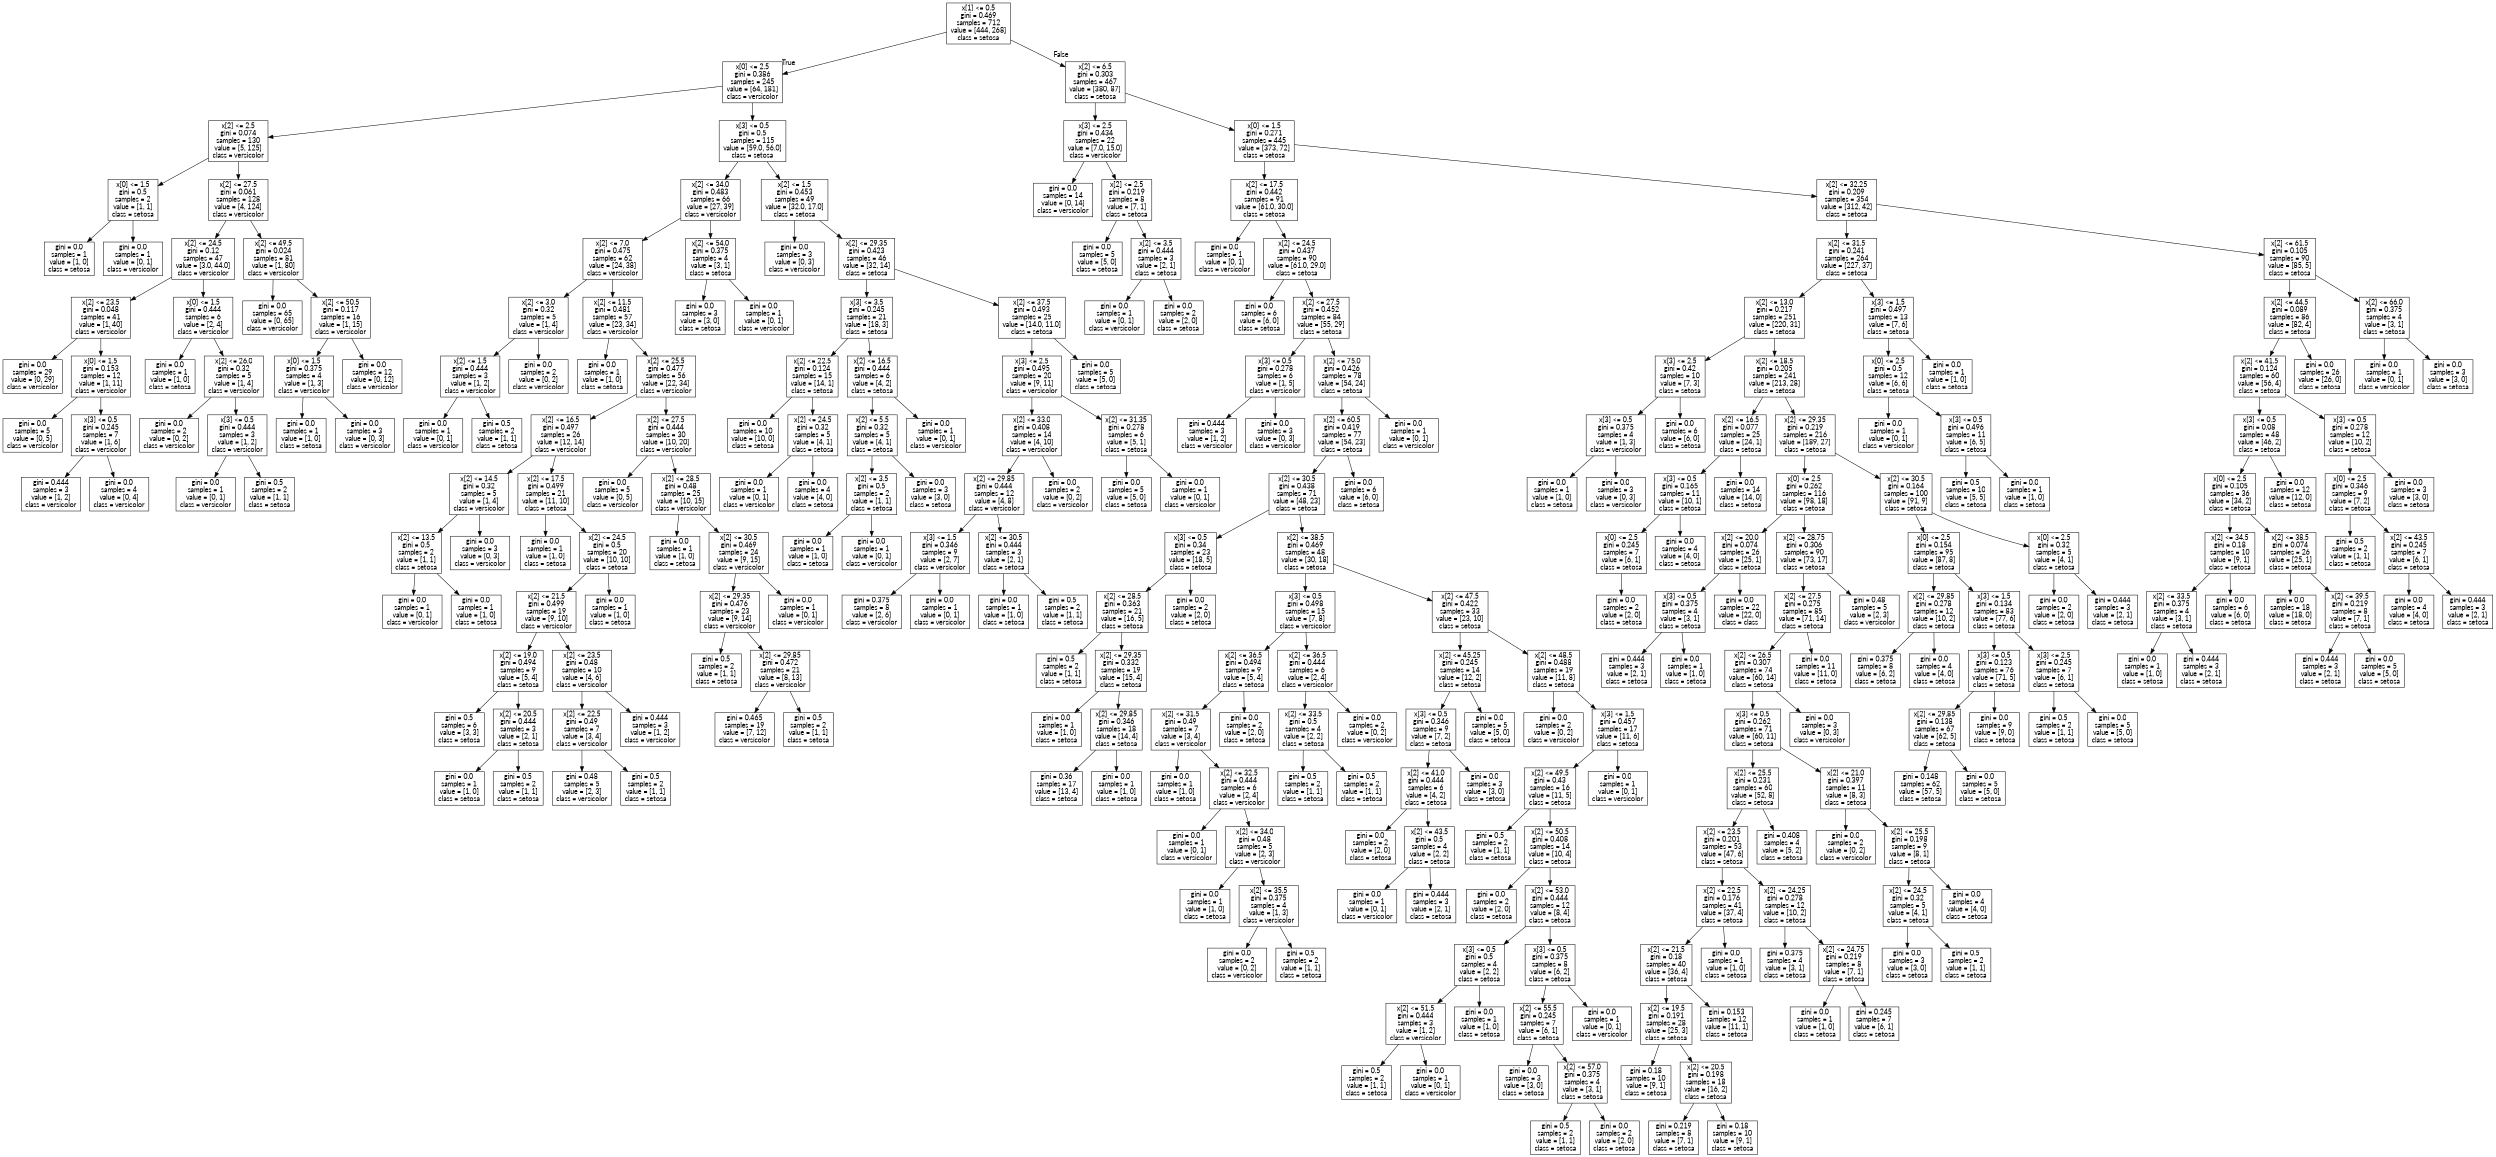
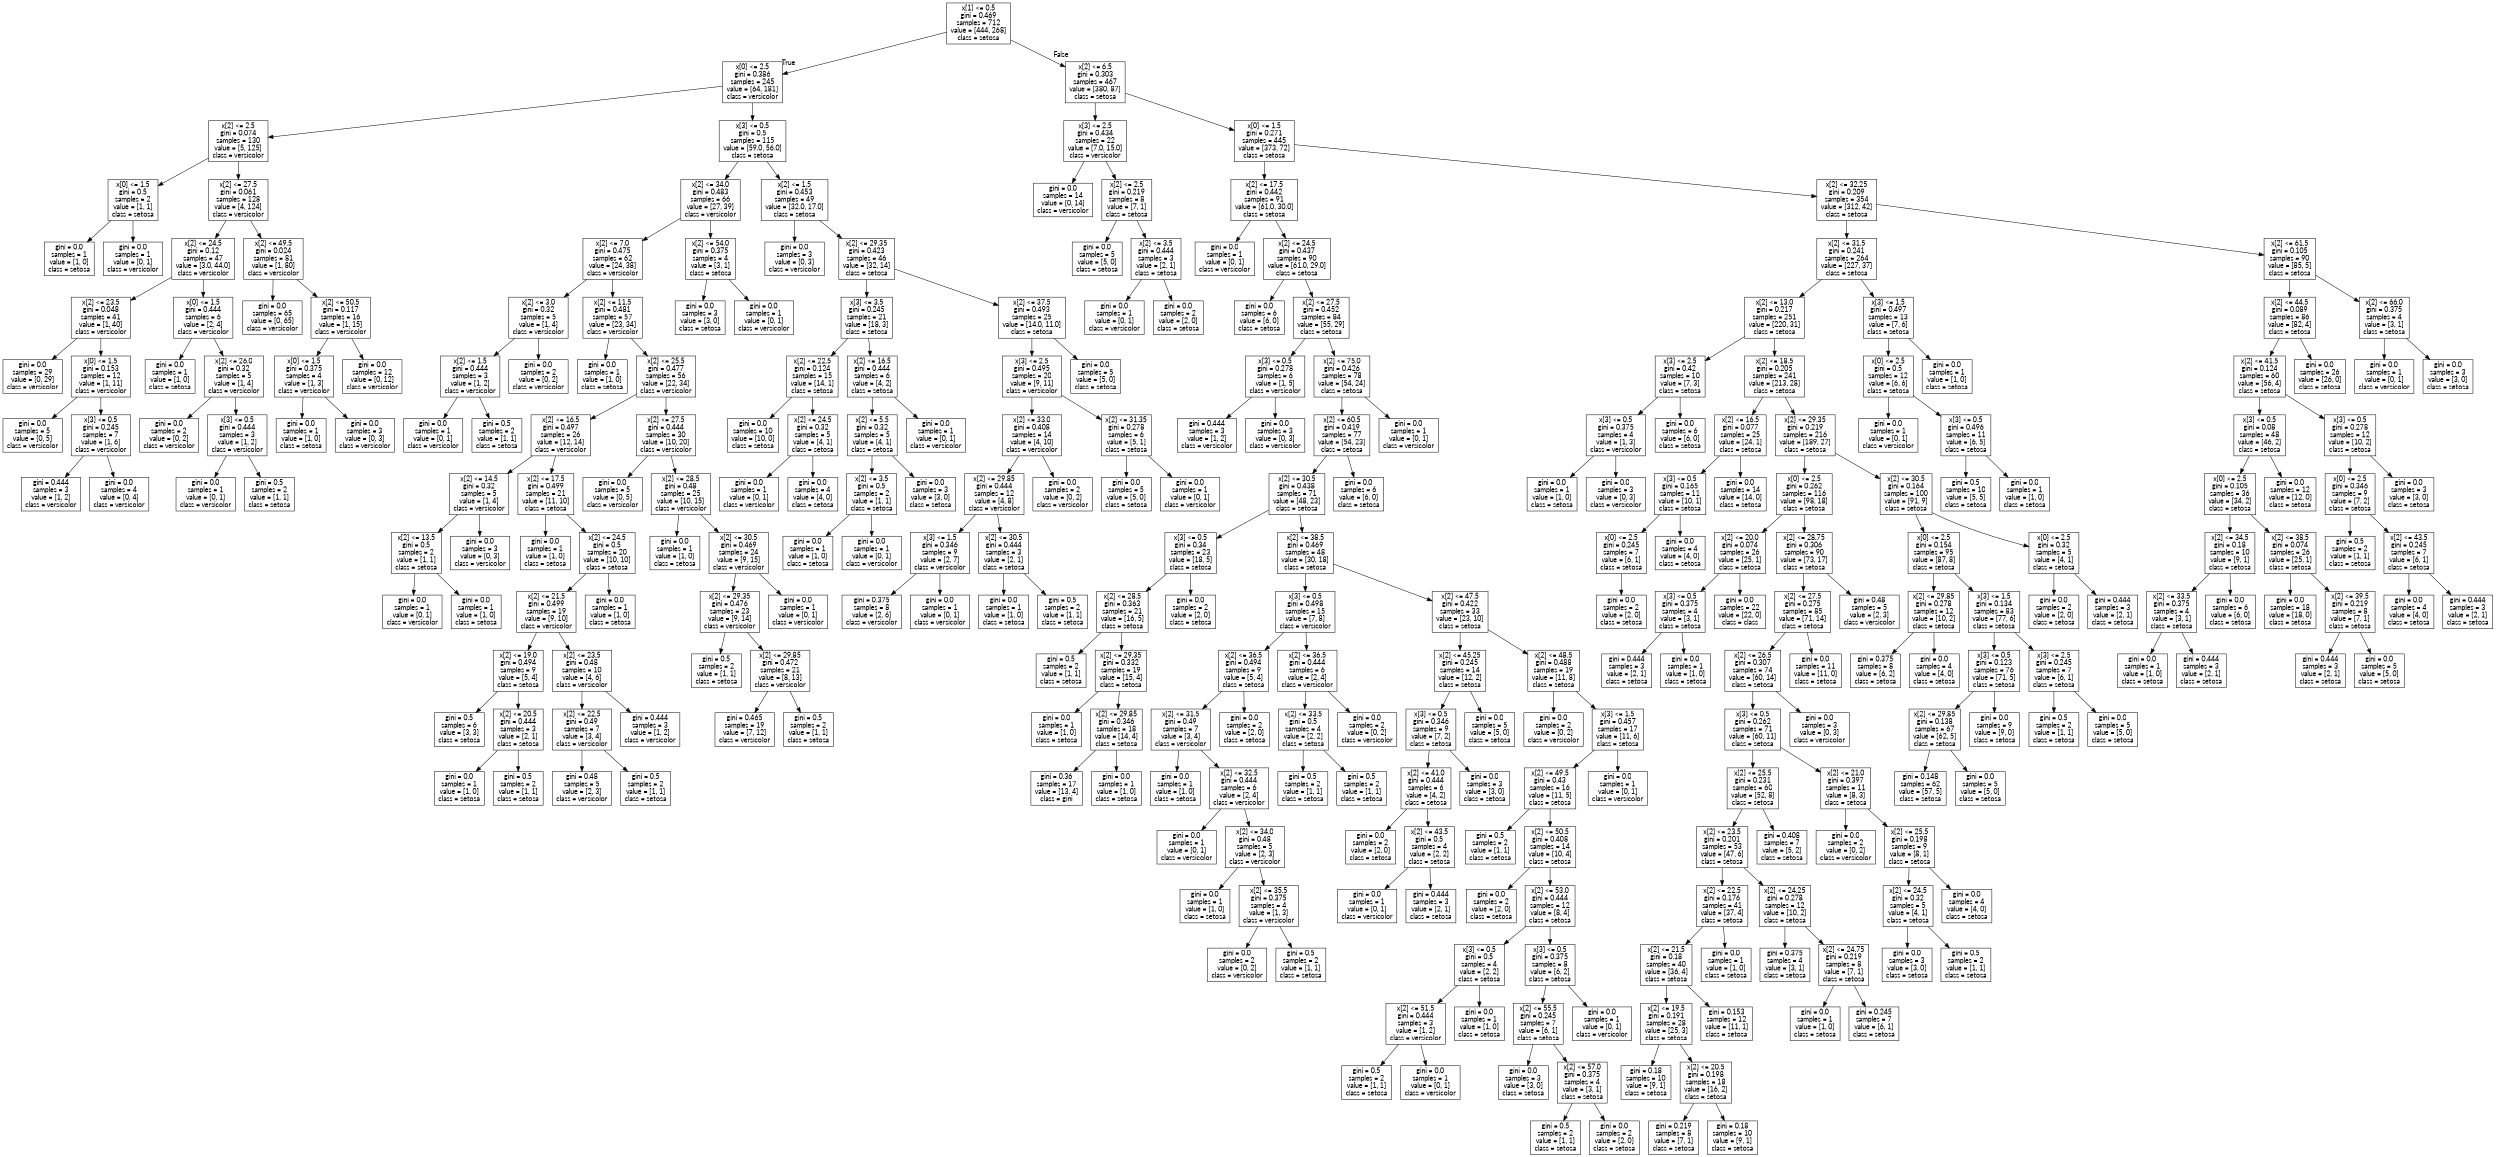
(1057, 788) -> (1057, 788)
(1782, 847) -> (1782, 847)
